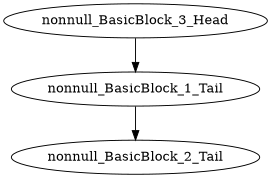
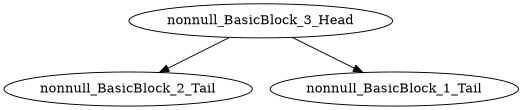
(136, 118) -> (199, 53)
